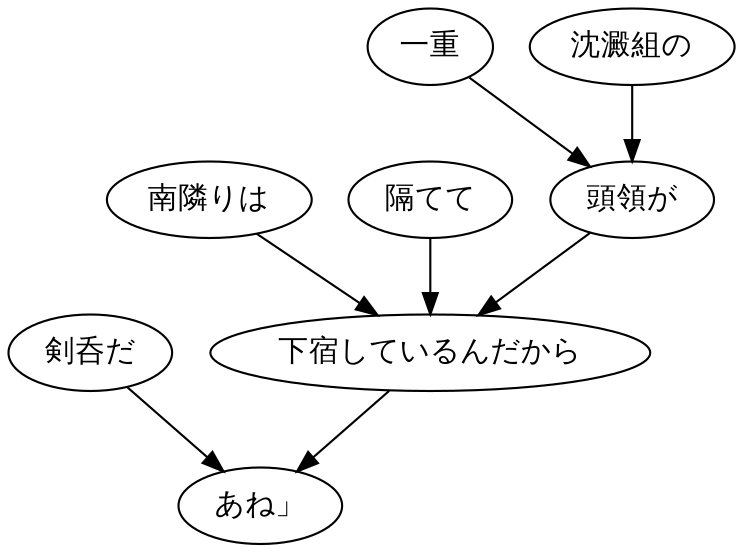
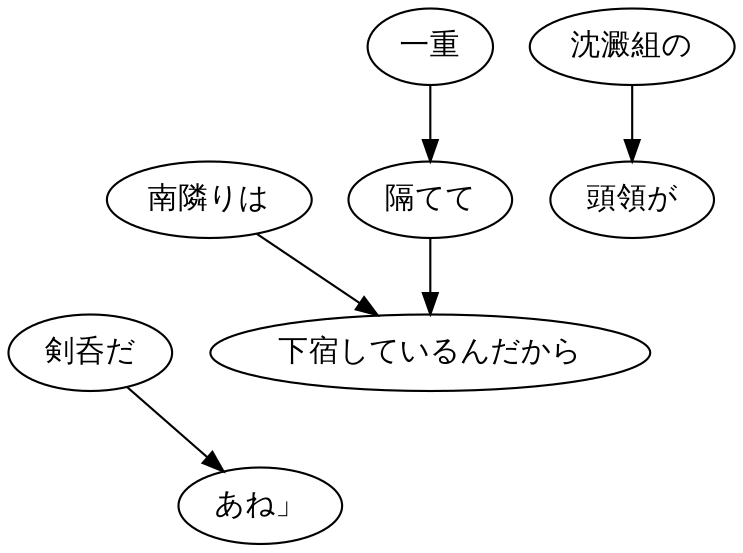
(521, 116) -> (430, 113)
(543, 267) -> none
(351, 424) -> none
